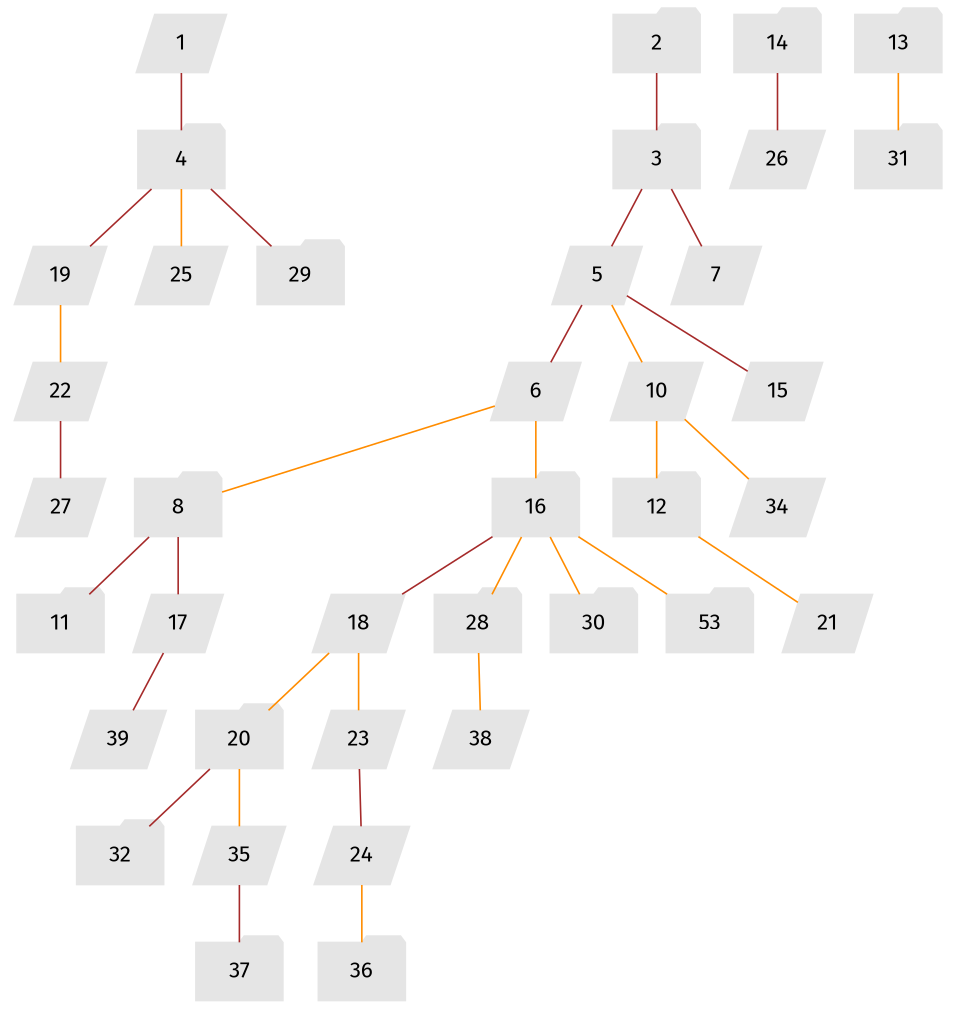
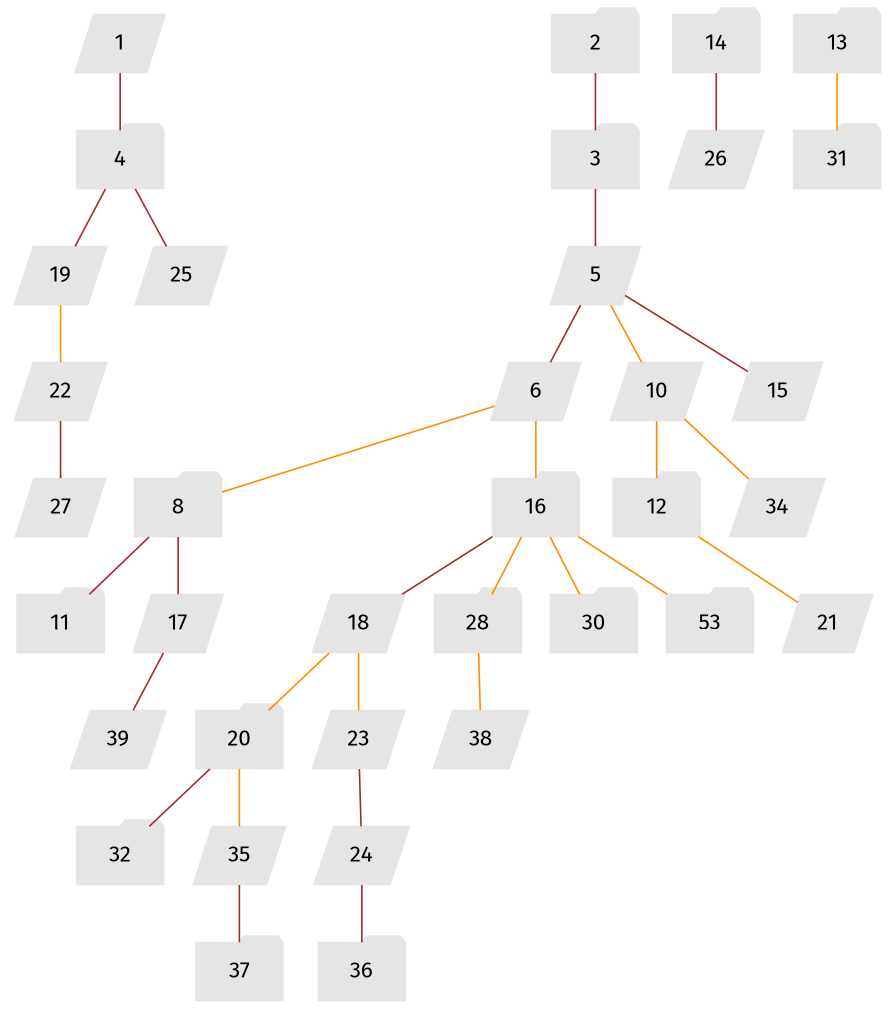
(181, 218) -> (151, 218)
(301, 276) -> none
(716, 276) -> none
(362, 914) -> (362, 914)
